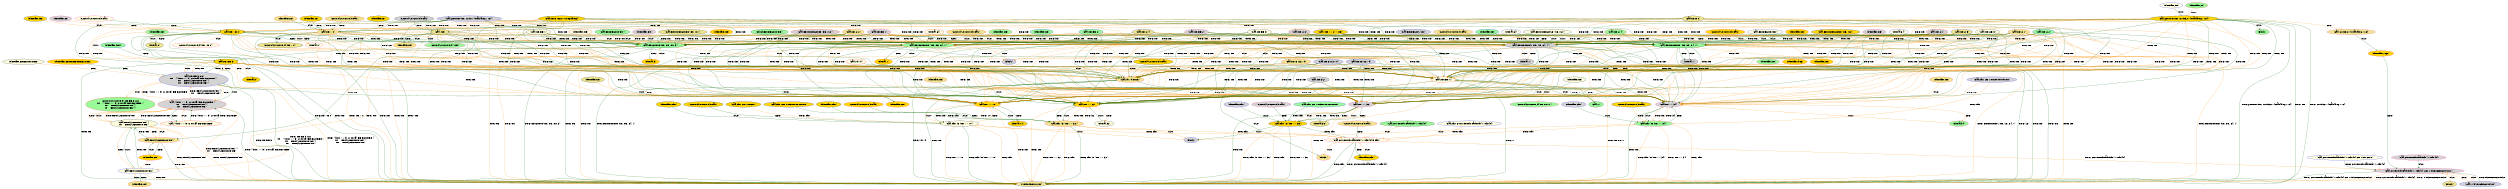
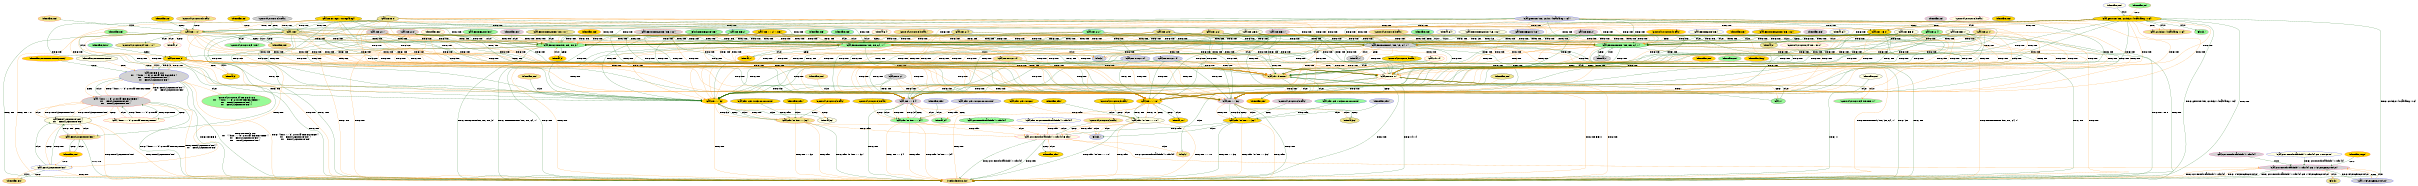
(2365, 42) -> (2156, 24)
(1270, 62) -> (1230, 88)
(1835, 102) -> (770, 65)
(1031, 184) -> (957, 181)
